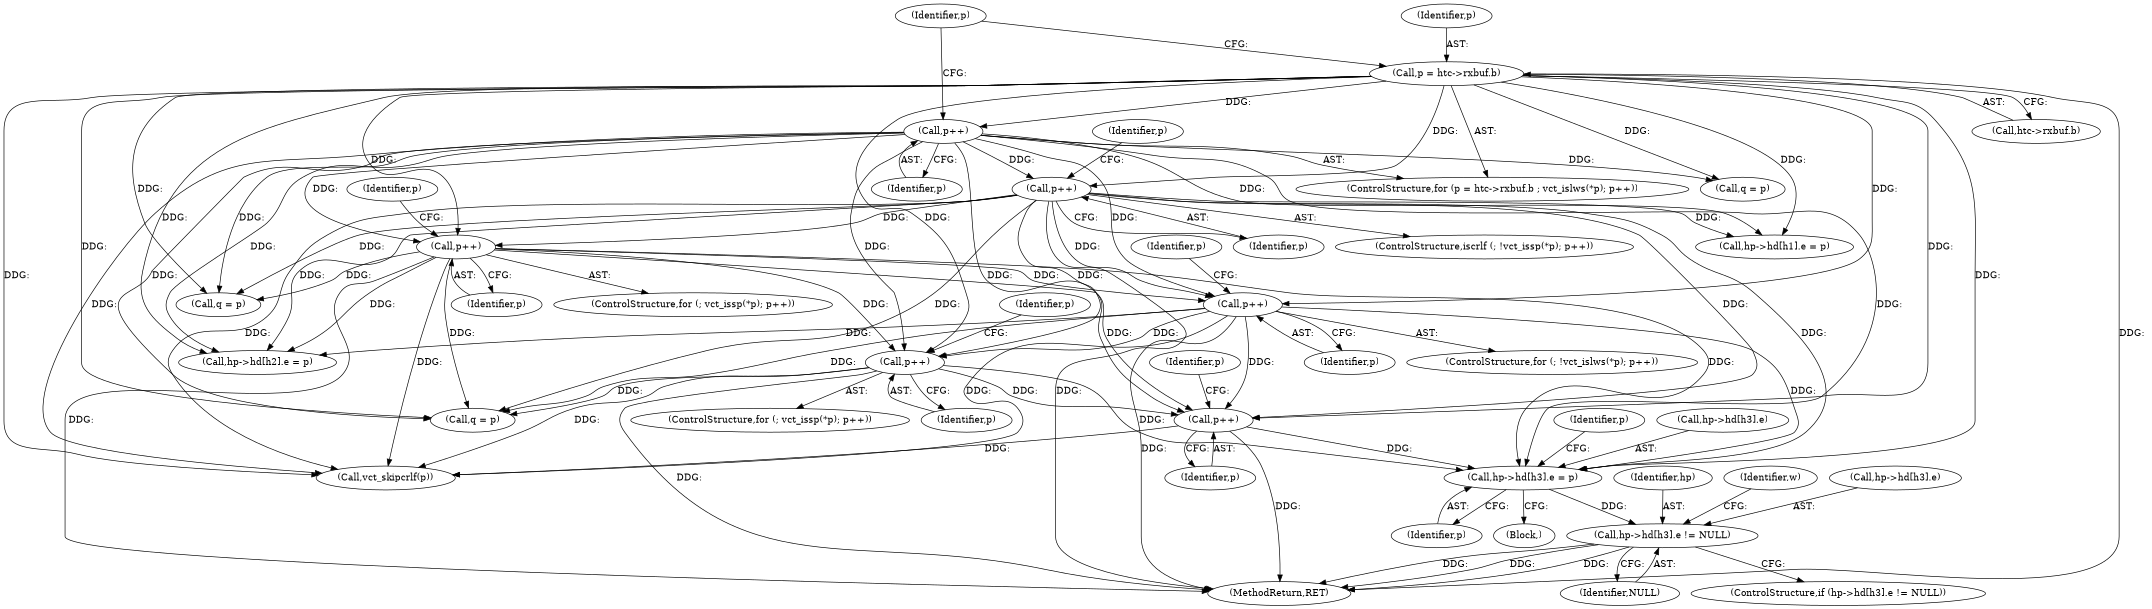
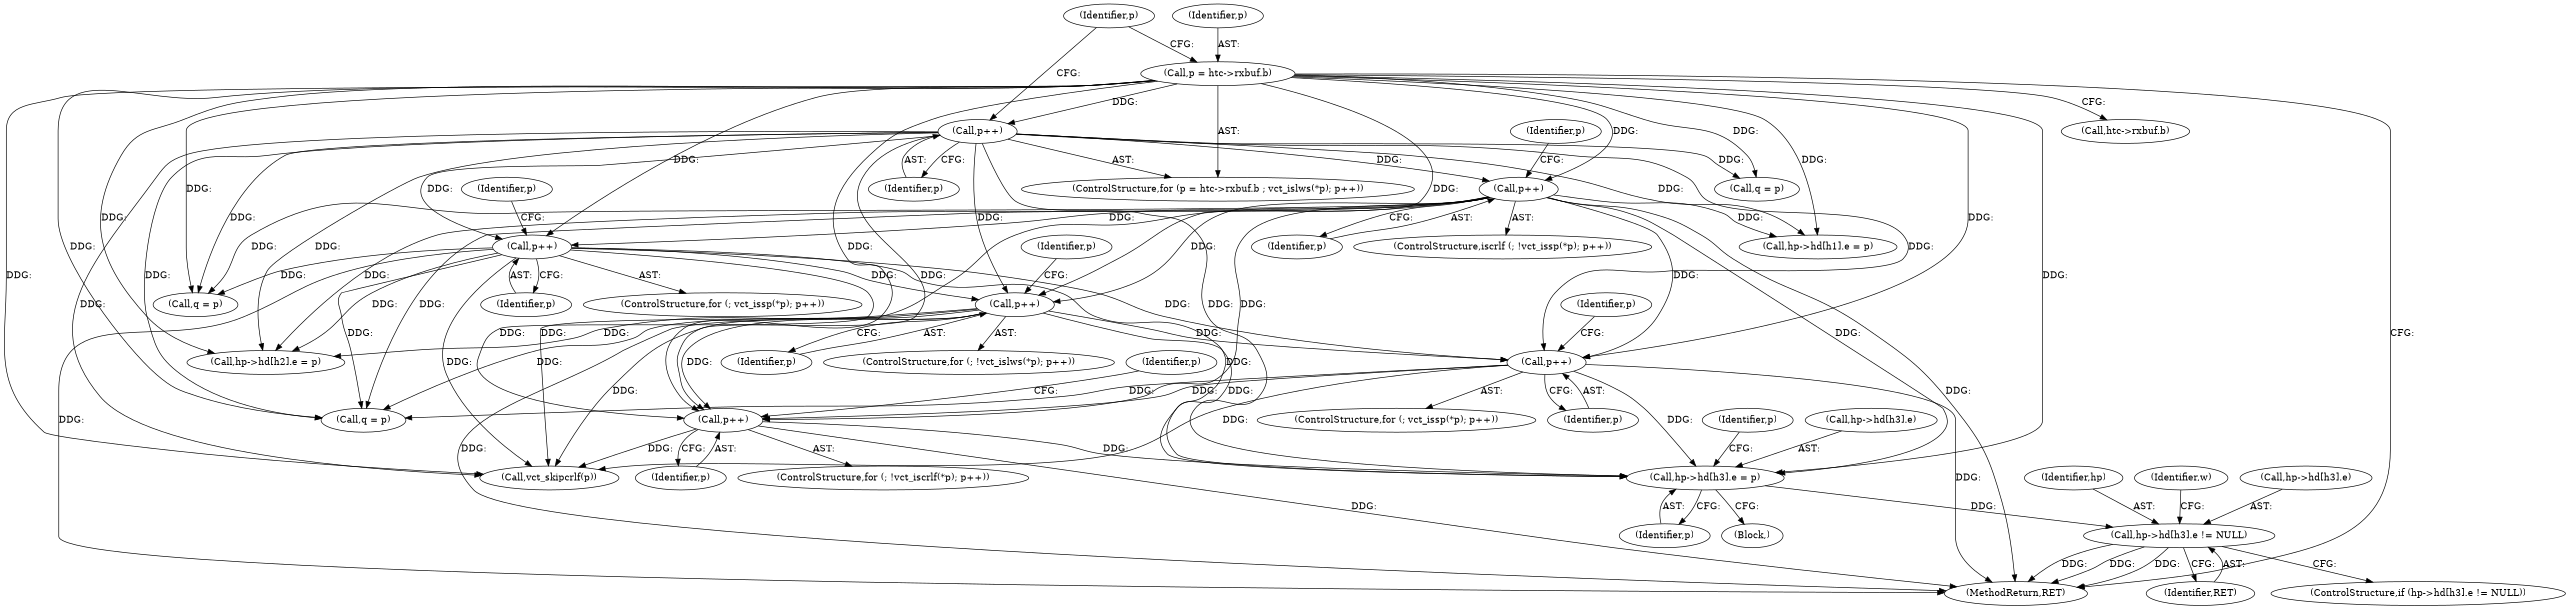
(1775, 80) -> none
(2133, 334) -> (2404, 334)
none -> (883, 478)
(1620, 594) -> (2200, 594)
